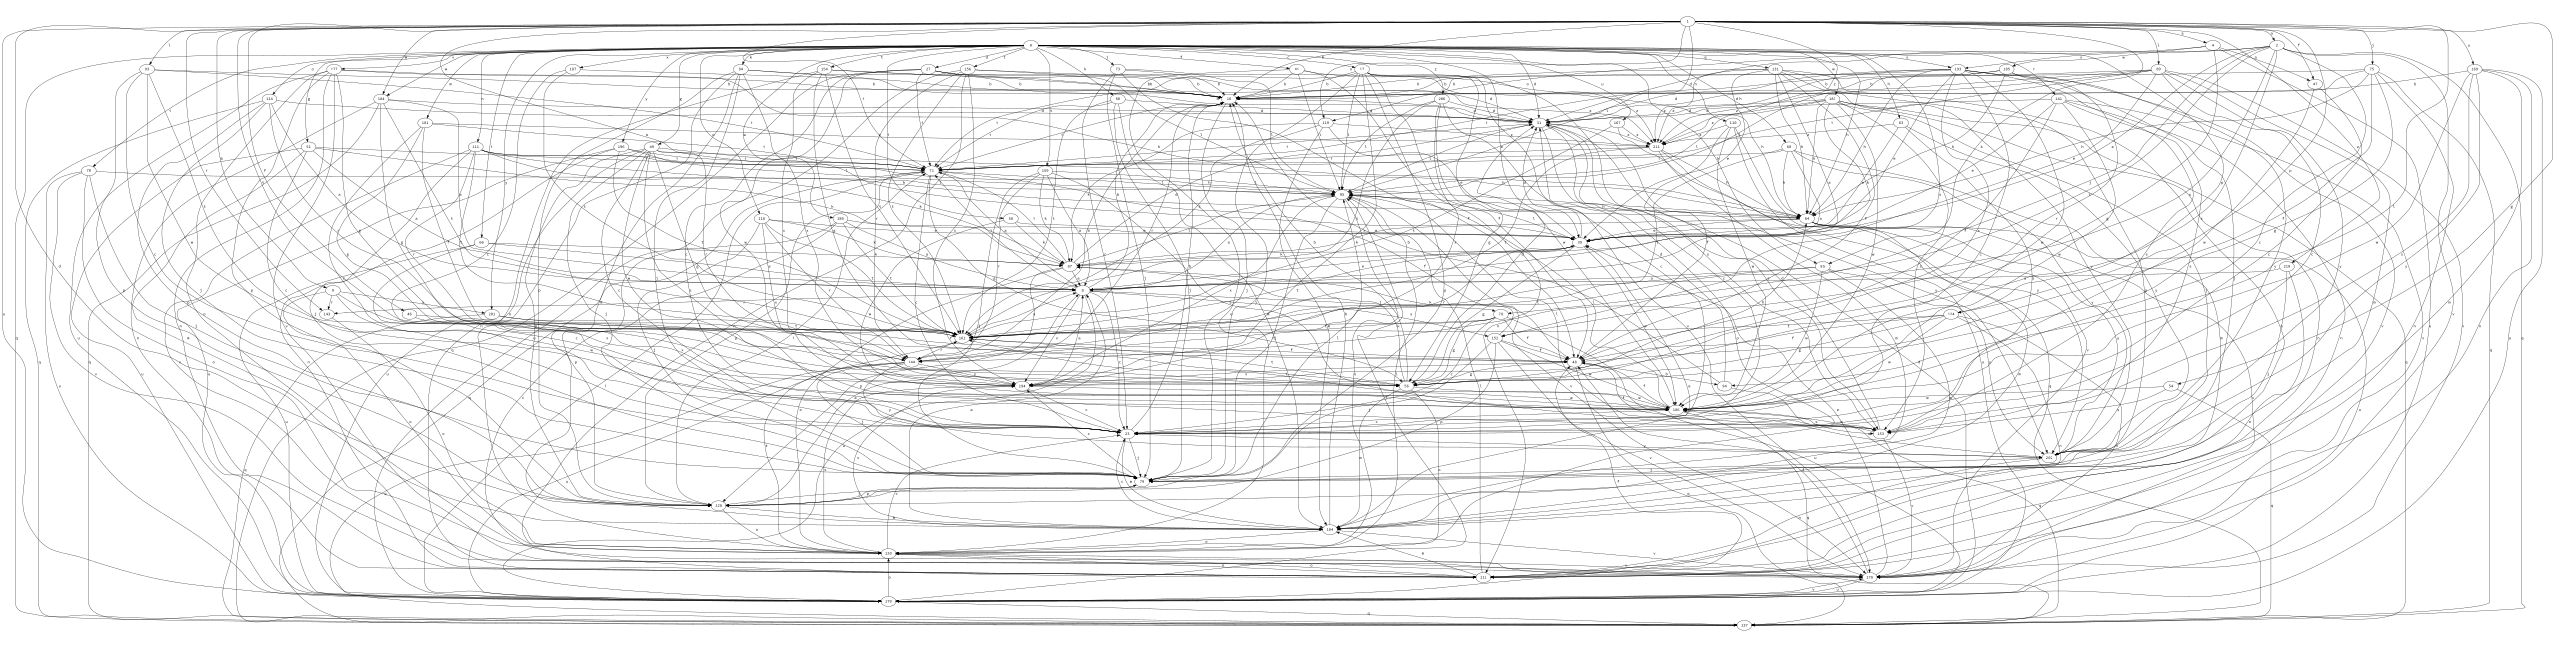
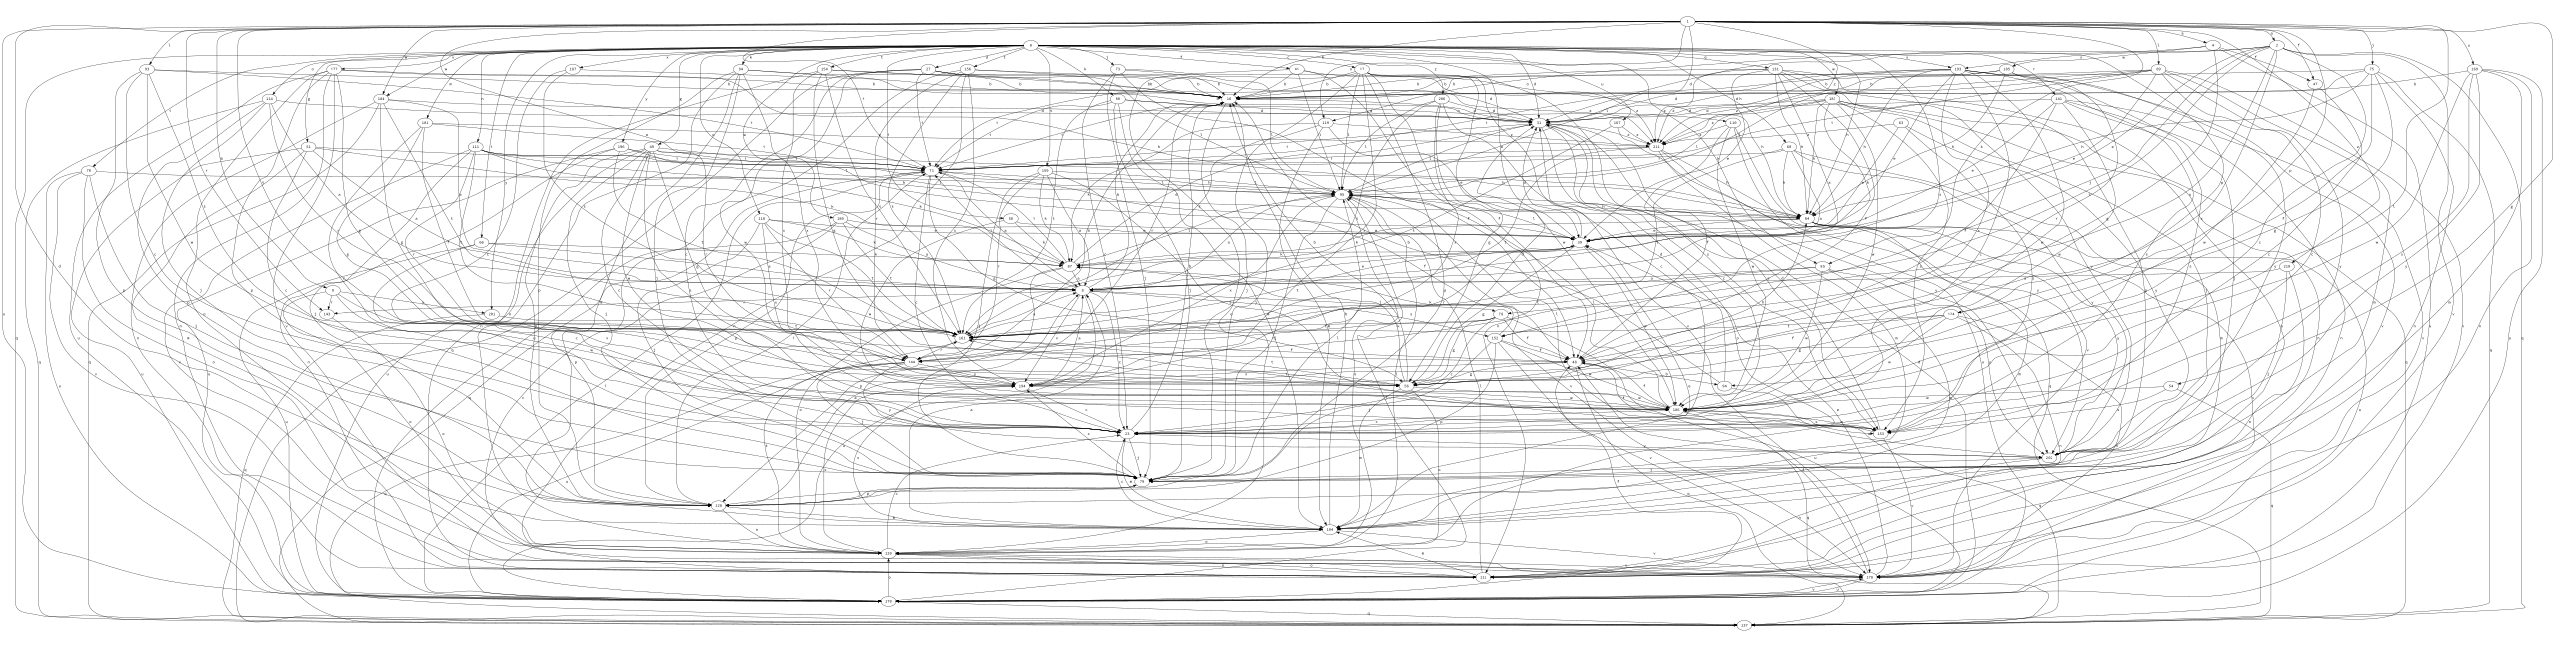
(1395, 49) -> (1424, 112)
(1485, 49) -> none
(2256, 57) -> (2256, 57)
(409, 314) -> none
(1005, 346) -> none
